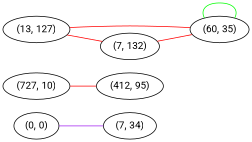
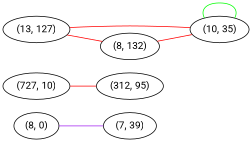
(220, 29) -> (220, 29)
(130, 46) -> (130, 46)
(130, 86) -> (130, 86)
(36, 126) -> (36, 126)
(130, 126) -> (130, 126)
